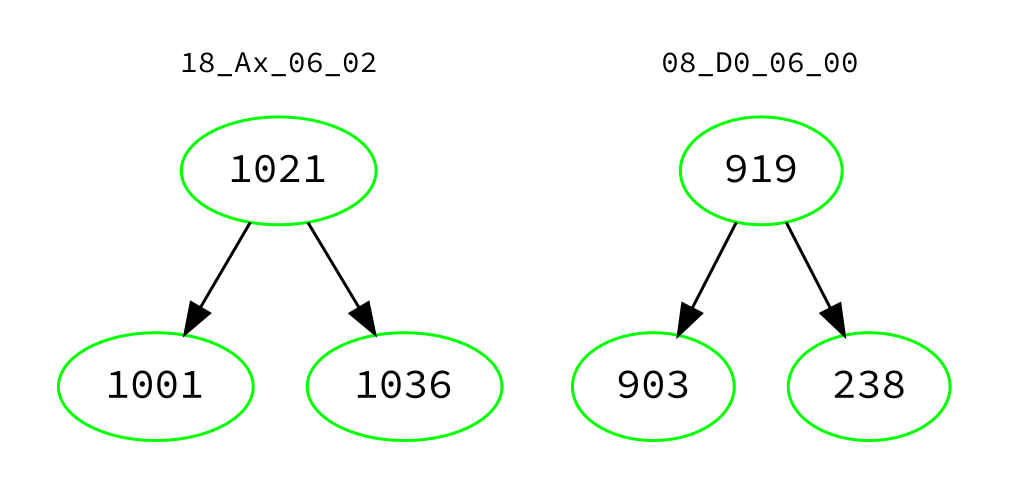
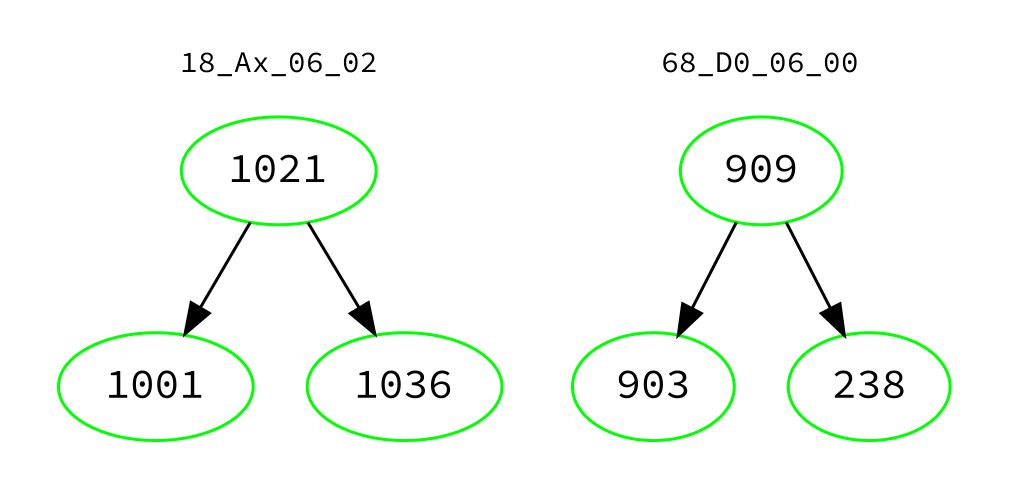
(761, 64) -> (761, 64)
(761, 171) -> (761, 171)
